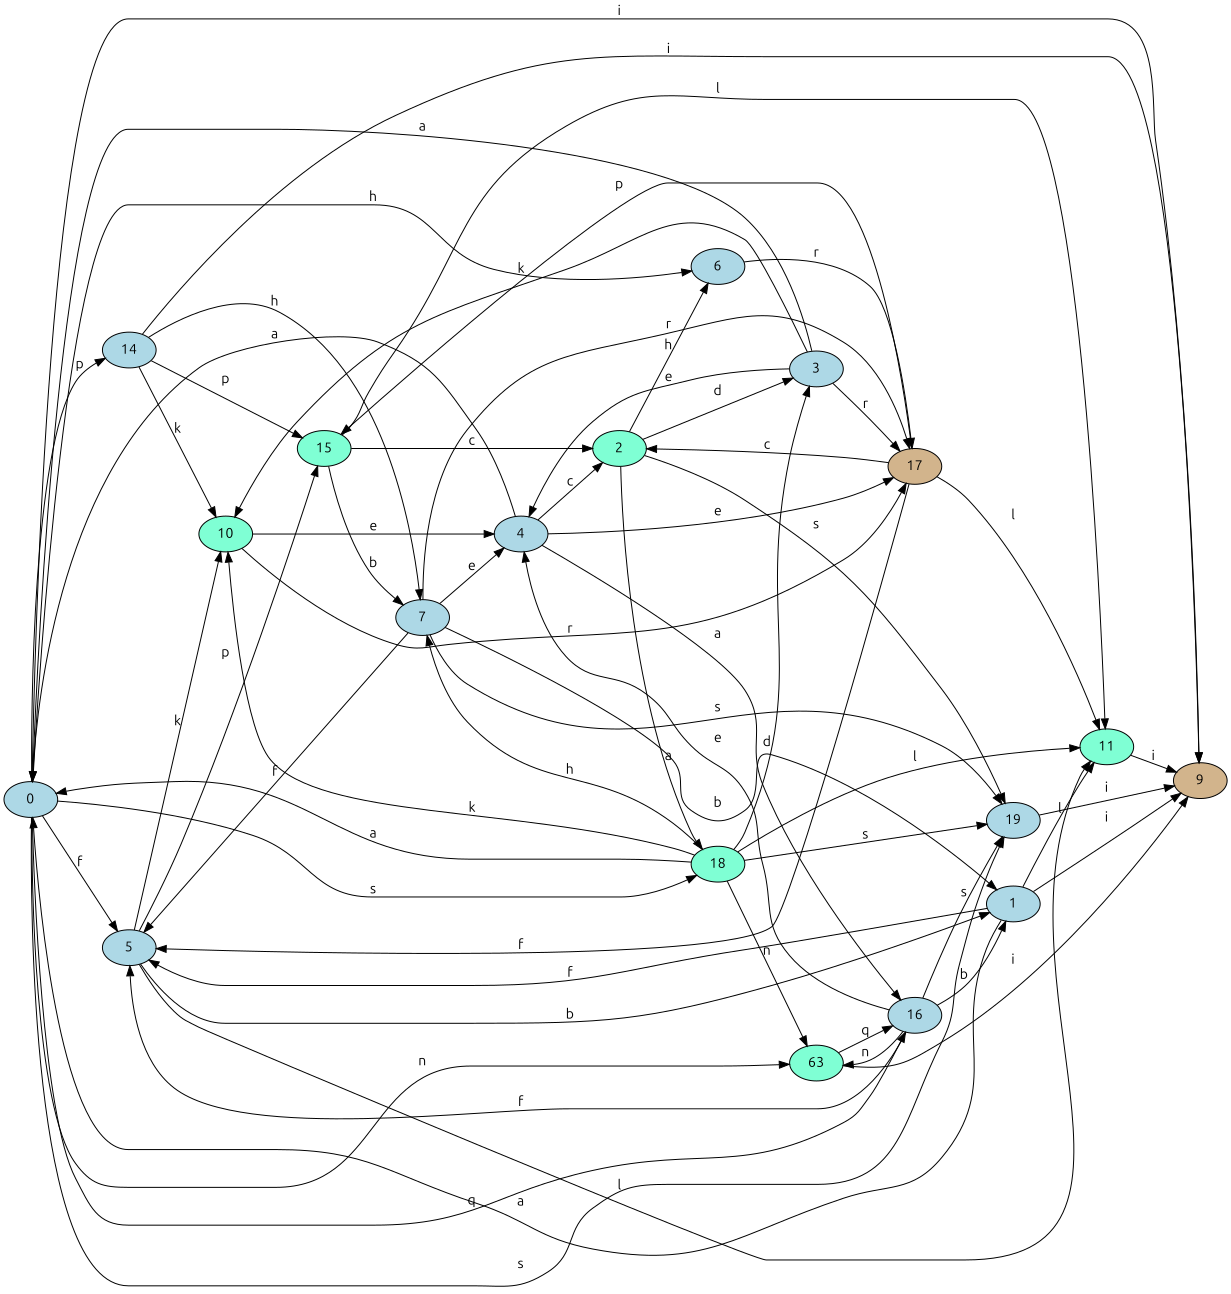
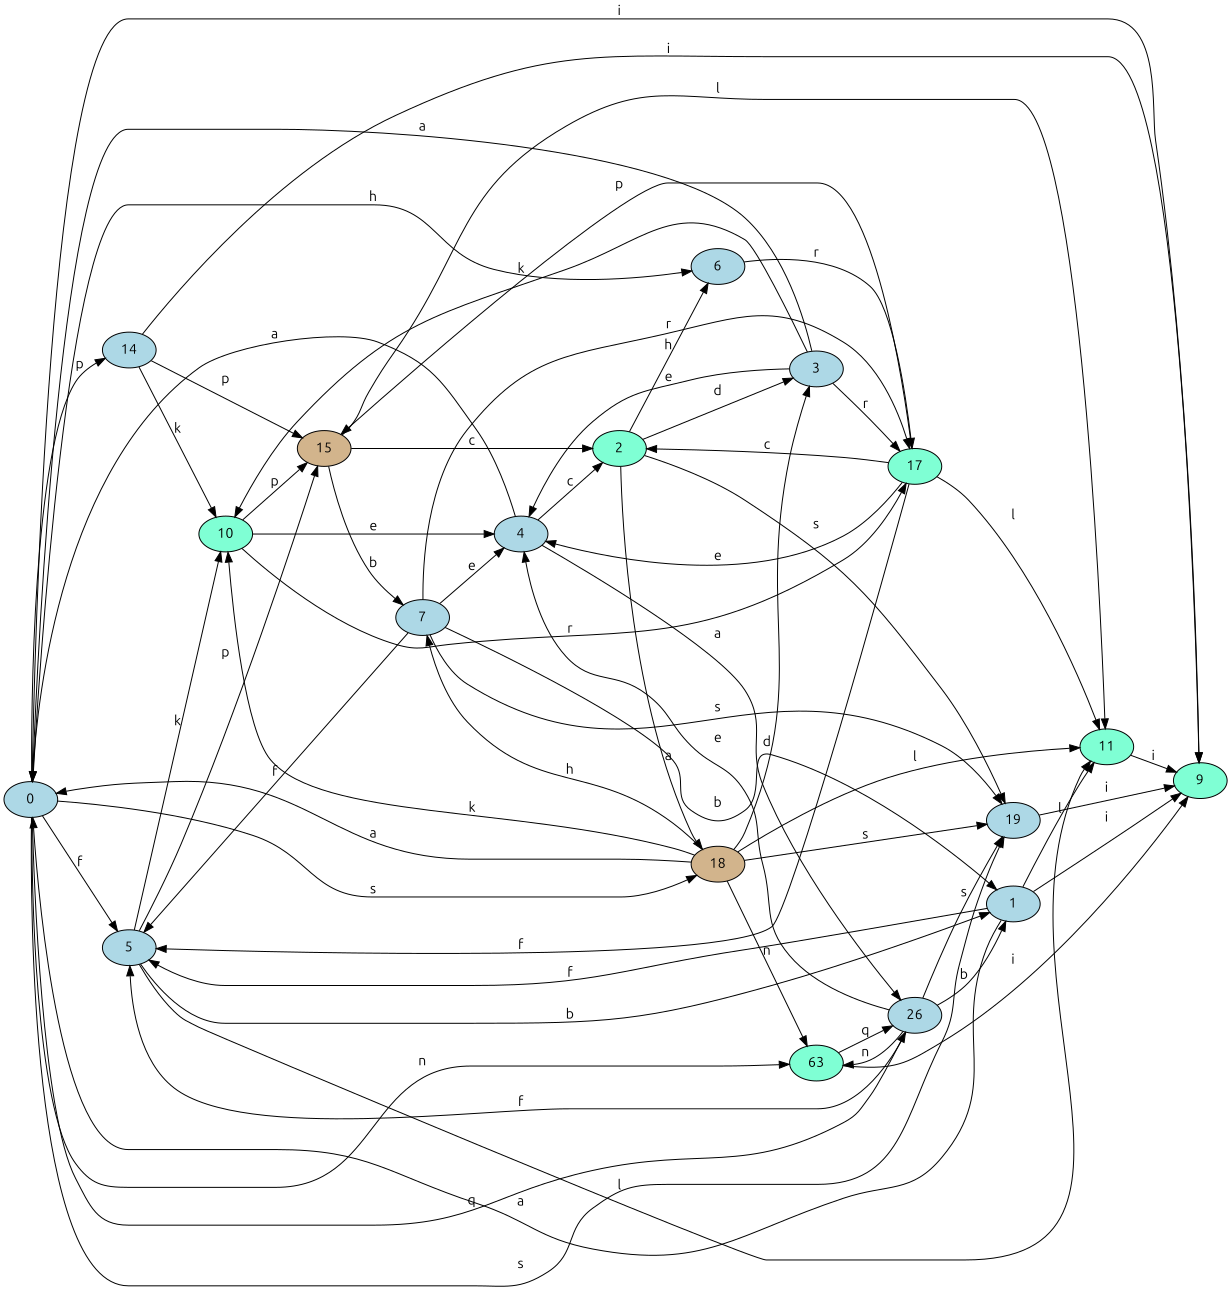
(339, 365) -> none
(324, 448) -> (324, 448)
(915, 466) -> (915, 466)
none -> (271, 495)
(719, 522) -> (741, 563)
(1200, 781) -> (1200, 781)
(718, 864) -> (718, 864)
(915, 1015) -> (915, 1015)
